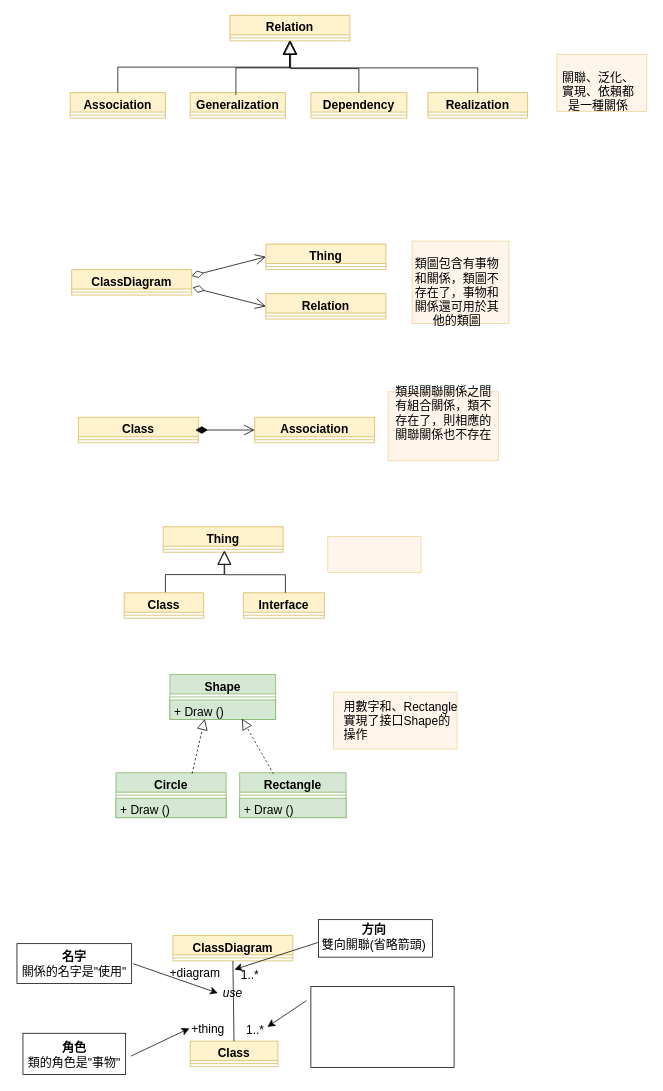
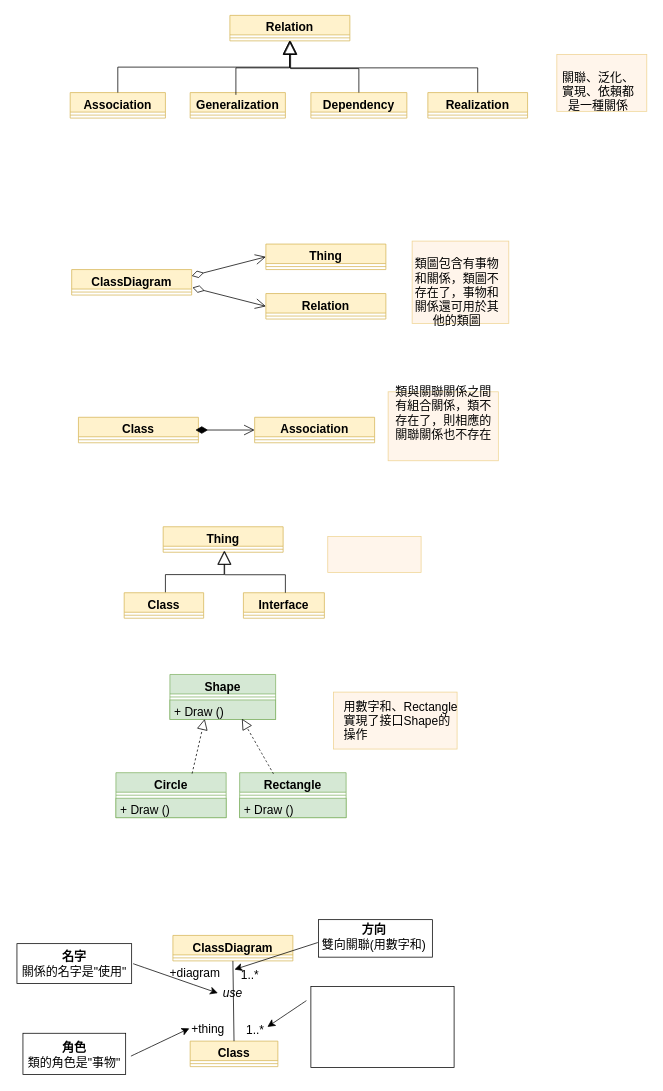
(374, 937) -> (374, 937)
